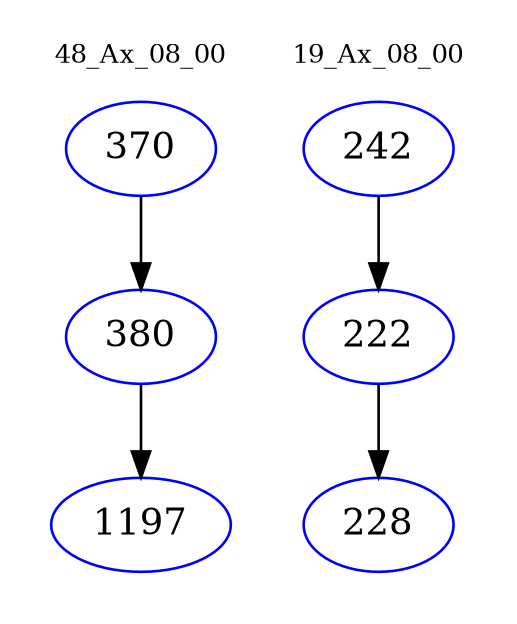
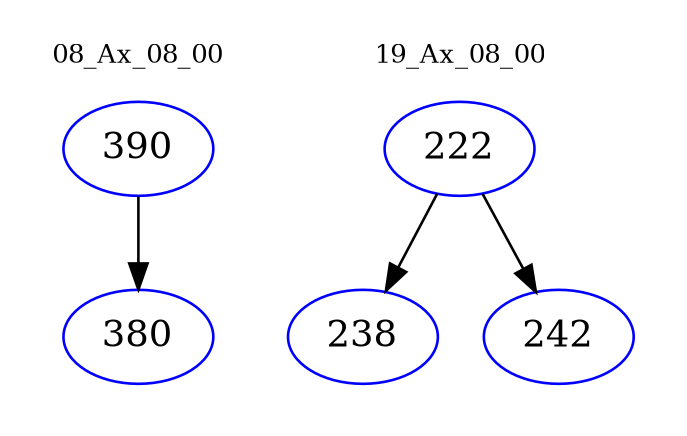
(141, 56) -> (138, 56)
(141, 149) -> (138, 149)
(379, 230) -> (503, 231)
(141, 525) -> none
(379, 525) -> (363, 337)
